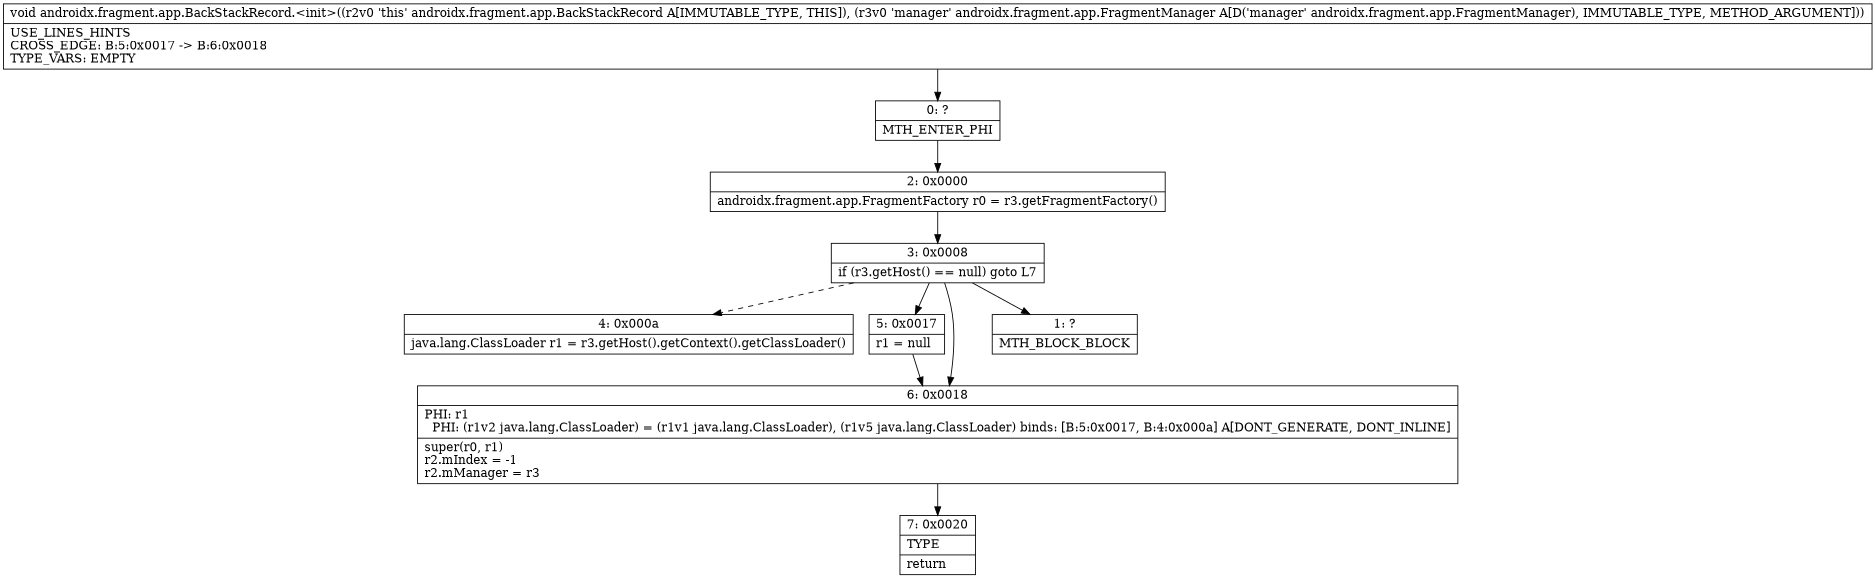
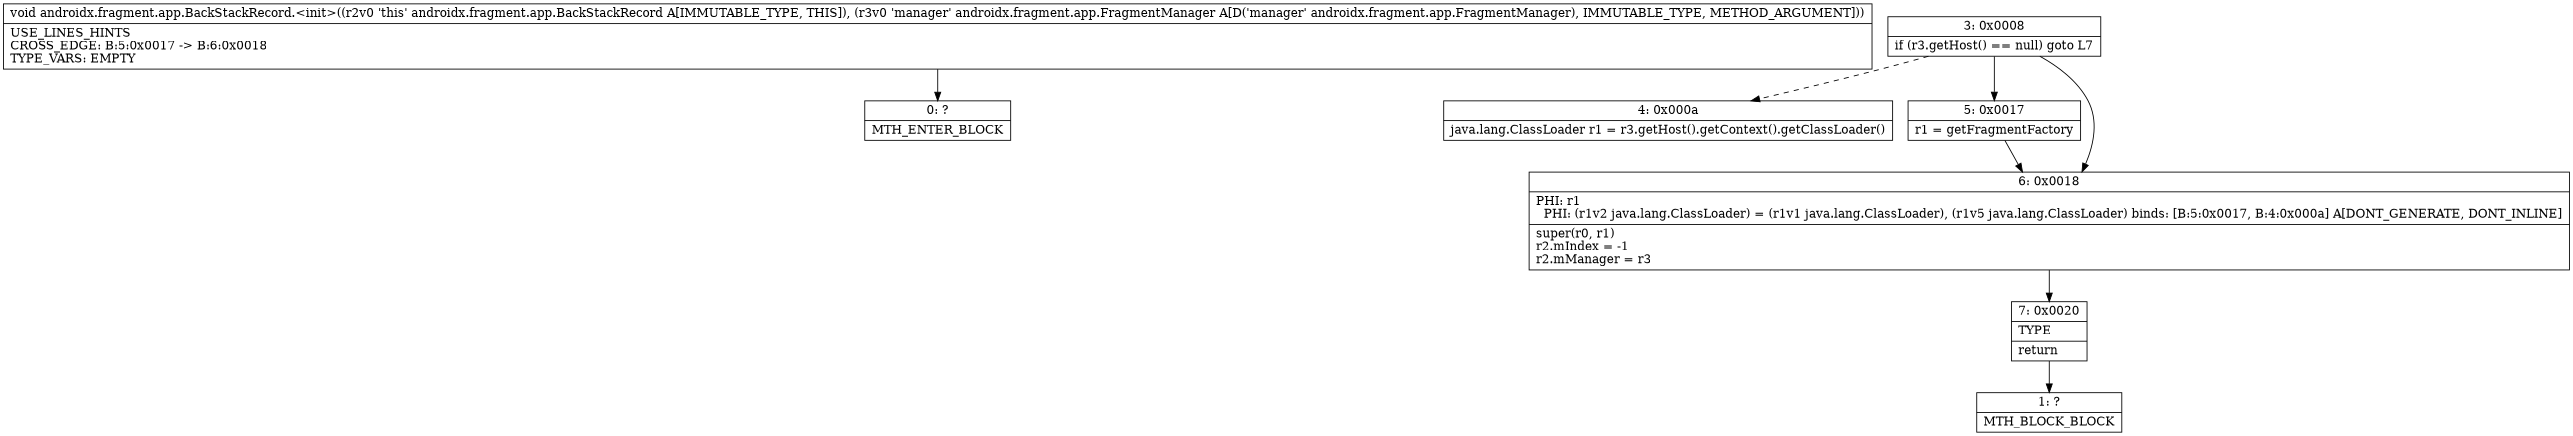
(938, 130) -> (938, 130)
(938, 192) -> none
(997, 297) -> (2049, 372)
(903, 344) -> (1994, 130)
